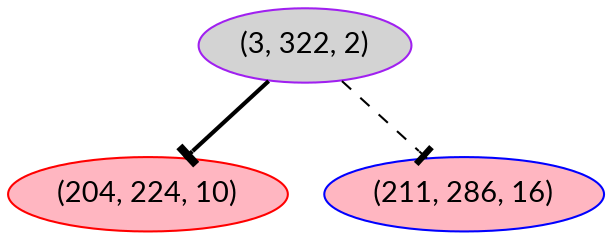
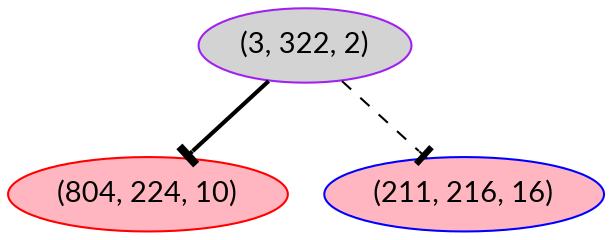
(148, 194) -> (148, 194)
(464, 194) -> (464, 194)
